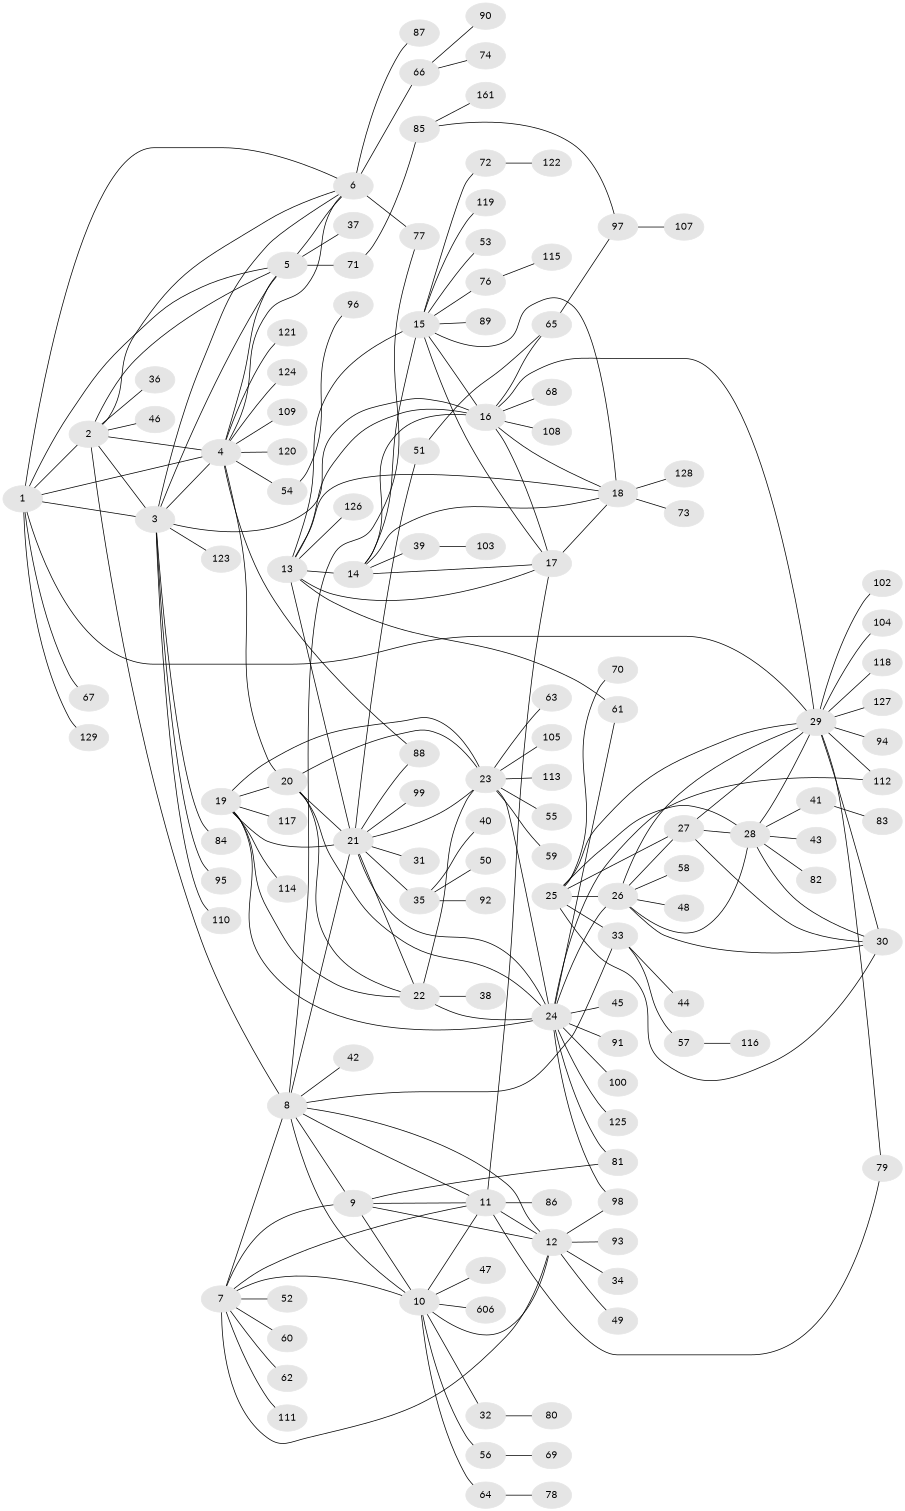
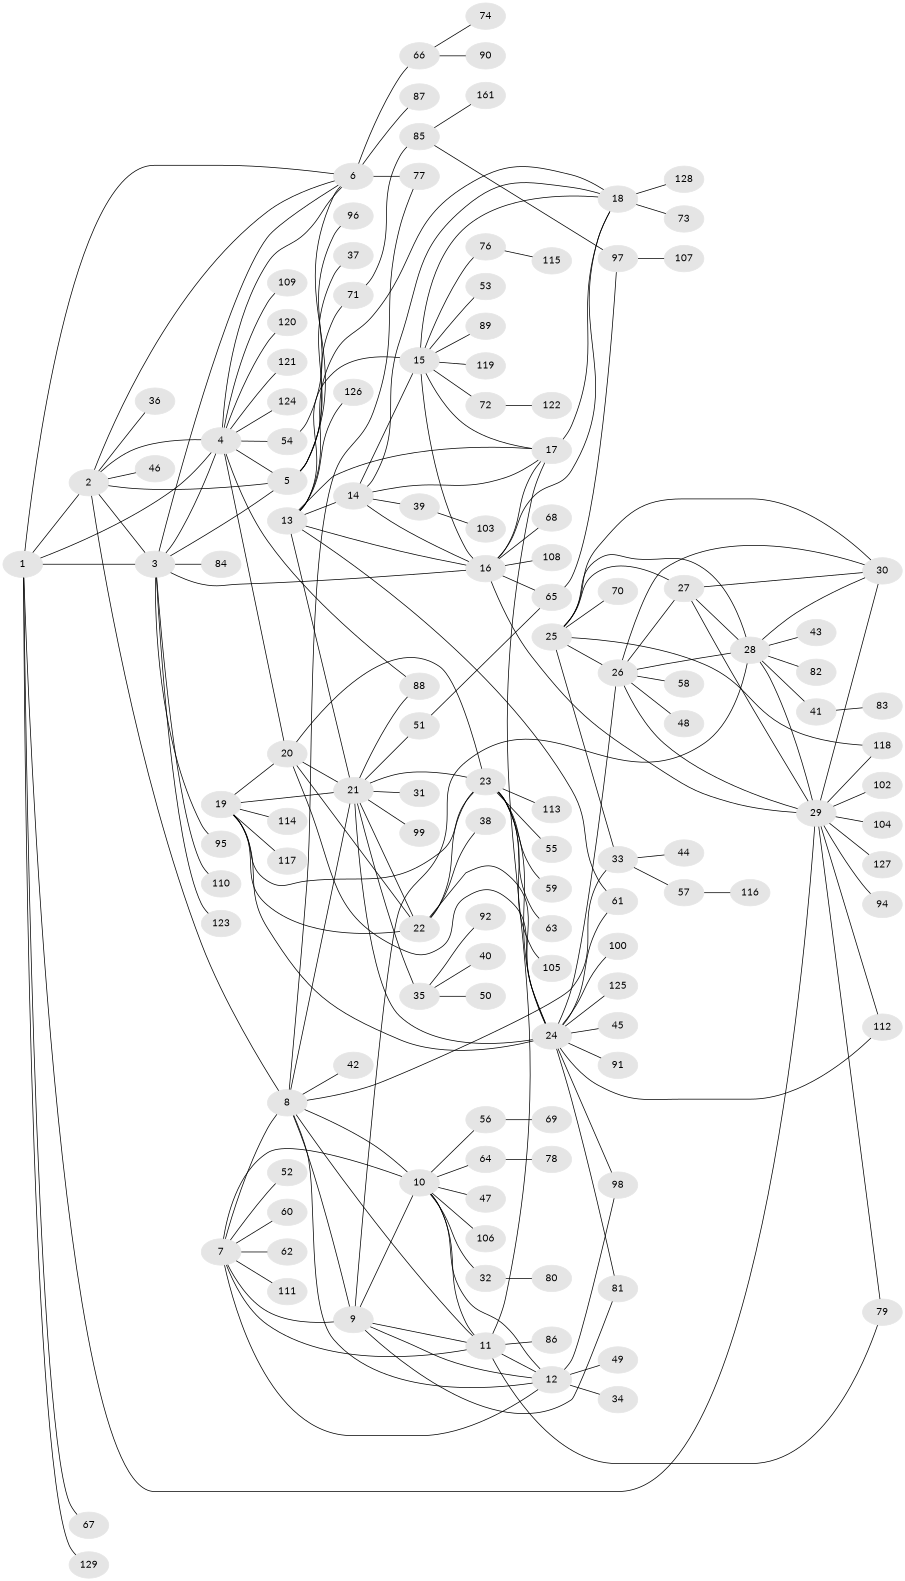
(122, 347) -> none
(657, 773) -> (725, 676)
none -> (432, 865)
(618, 1242) -> none
(486, 1310) -> (486, 1239)
